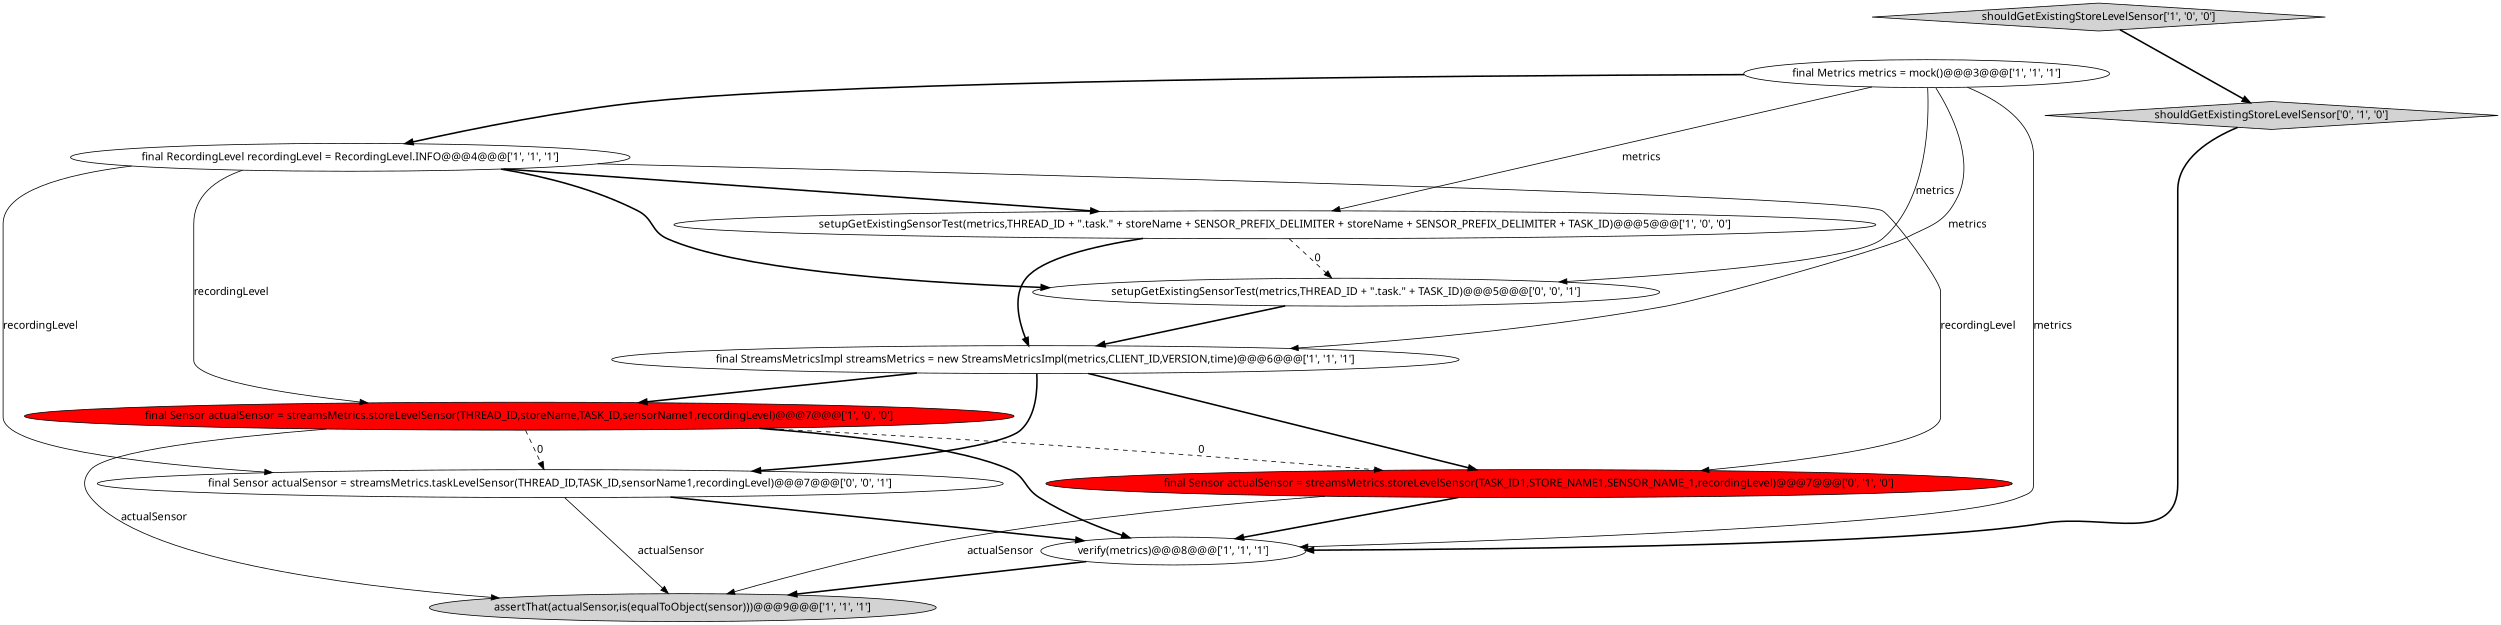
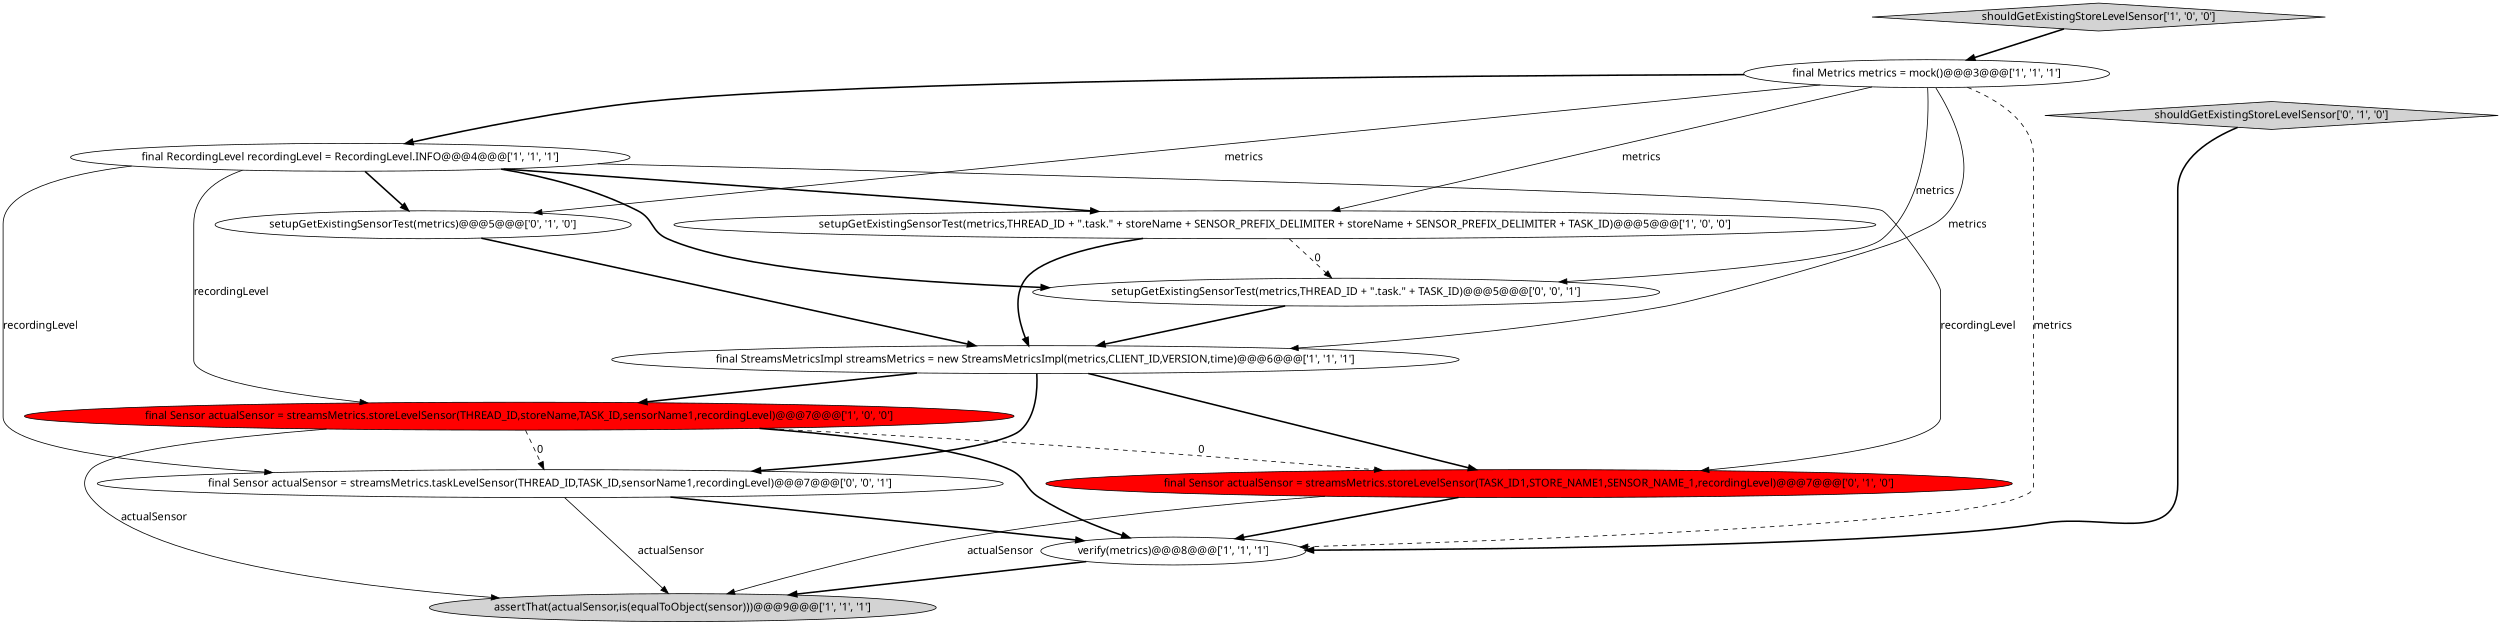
(2182, 64) -> (2019, 43)
none -> (423, 225)
(1889, 518) -> (1889, 518)
